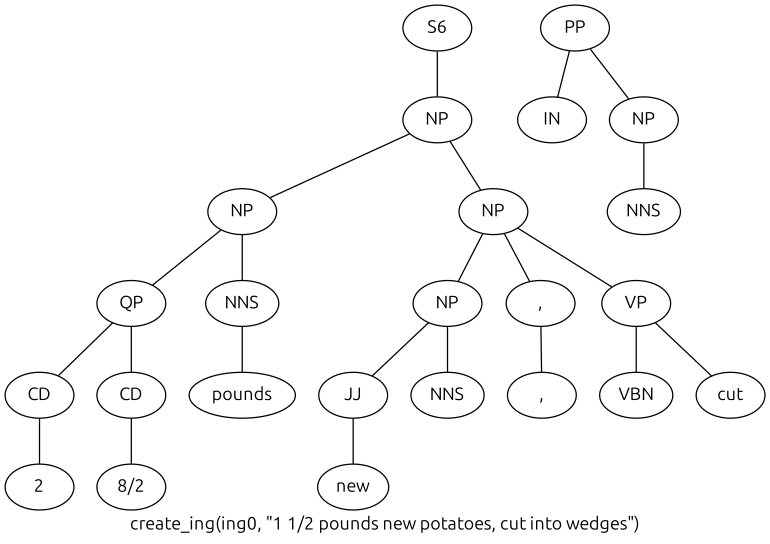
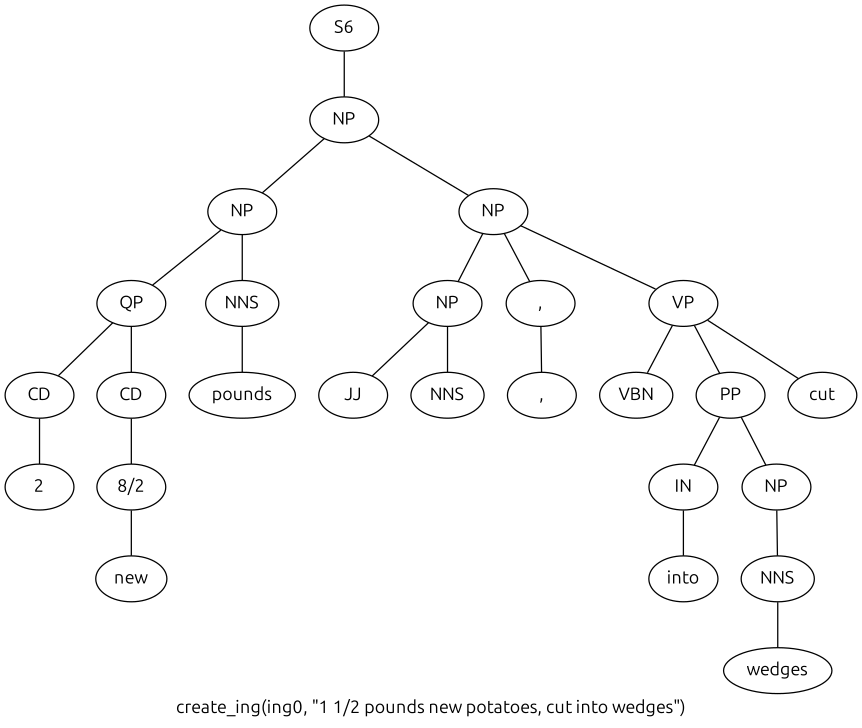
none -> (707, 349)
(353, 441) -> (131, 533)
none -> (683, 579)
none -> (778, 671)
